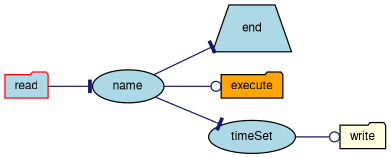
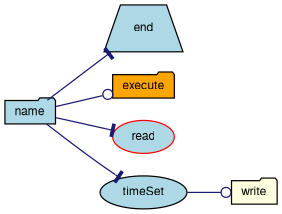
(27, 86) -> (144, 137)
(67, 86) -> (82, 124)
(128, 86) -> (30, 112)
